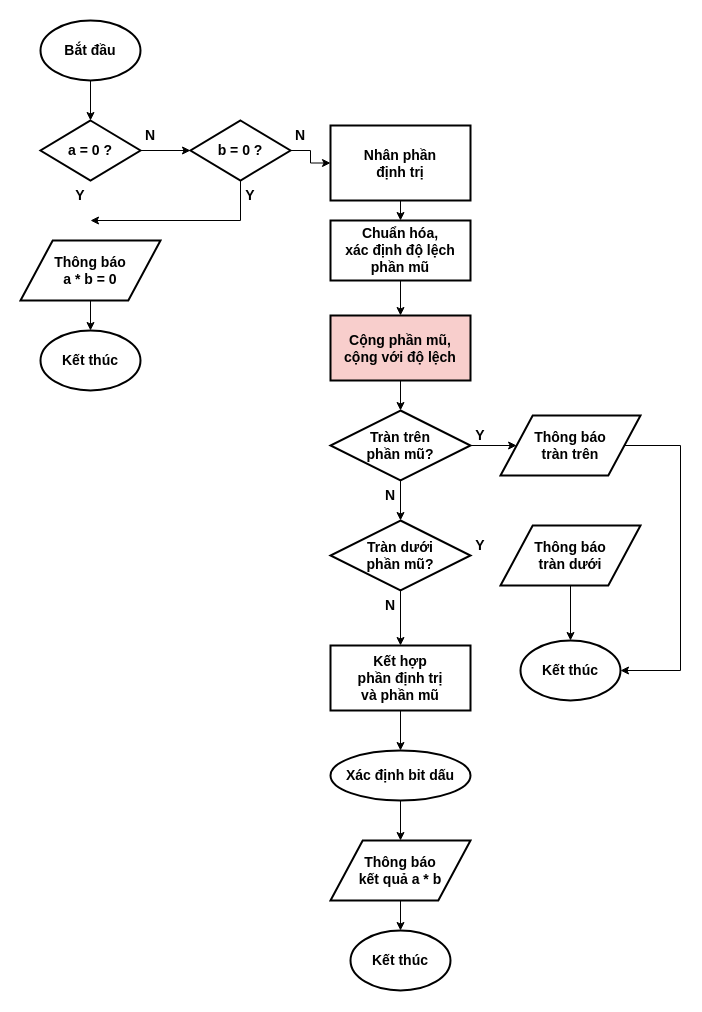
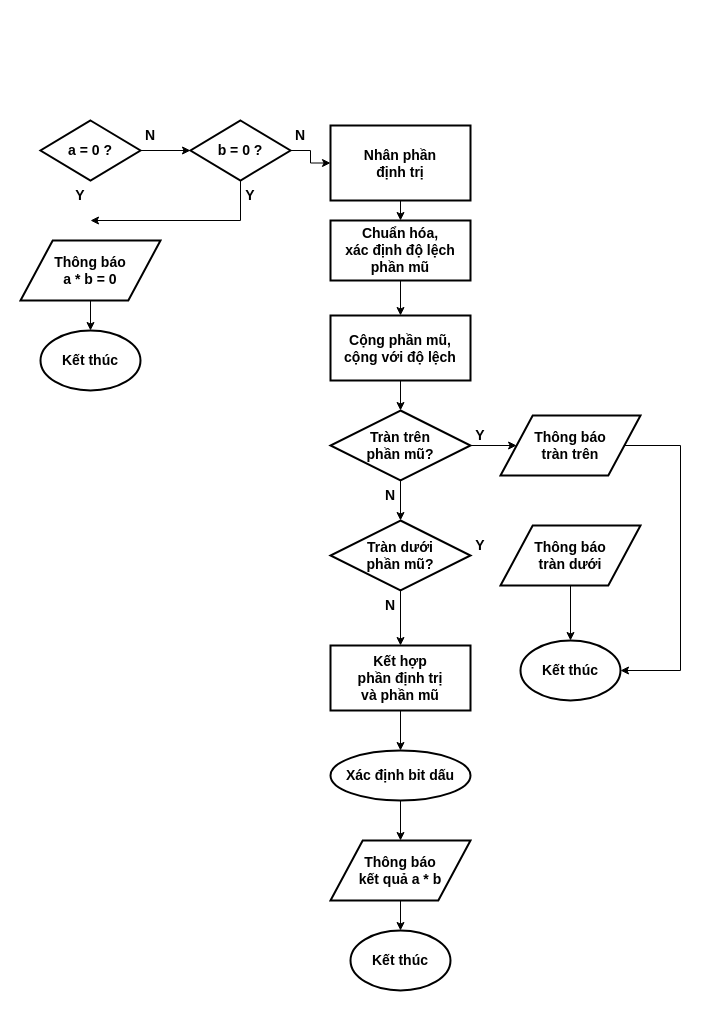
(91, 51) -> none
(91, 97) -> none
(401, 348) -> (401, 348)
